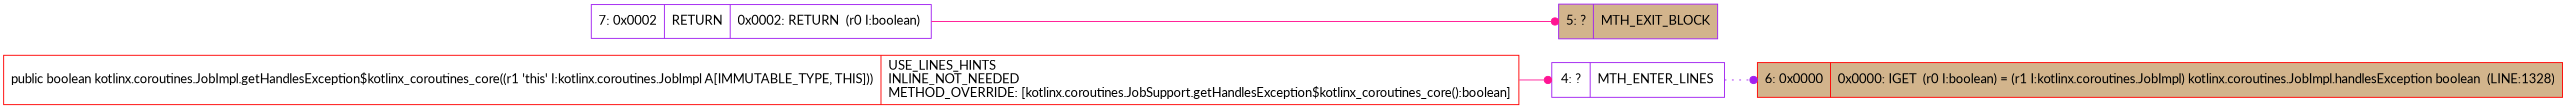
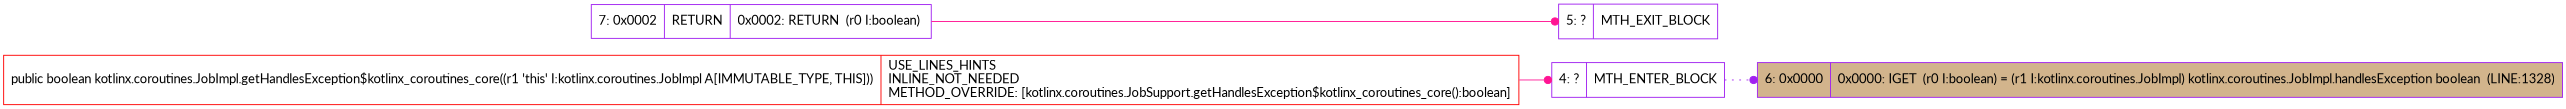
(1638, 21) -> (1638, 21)
(1656, 80) -> (1656, 80)
(2160, 80) -> (2160, 80)
